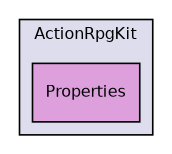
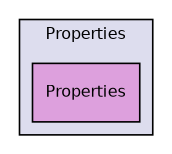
(86, 35) -> (86, 35)
